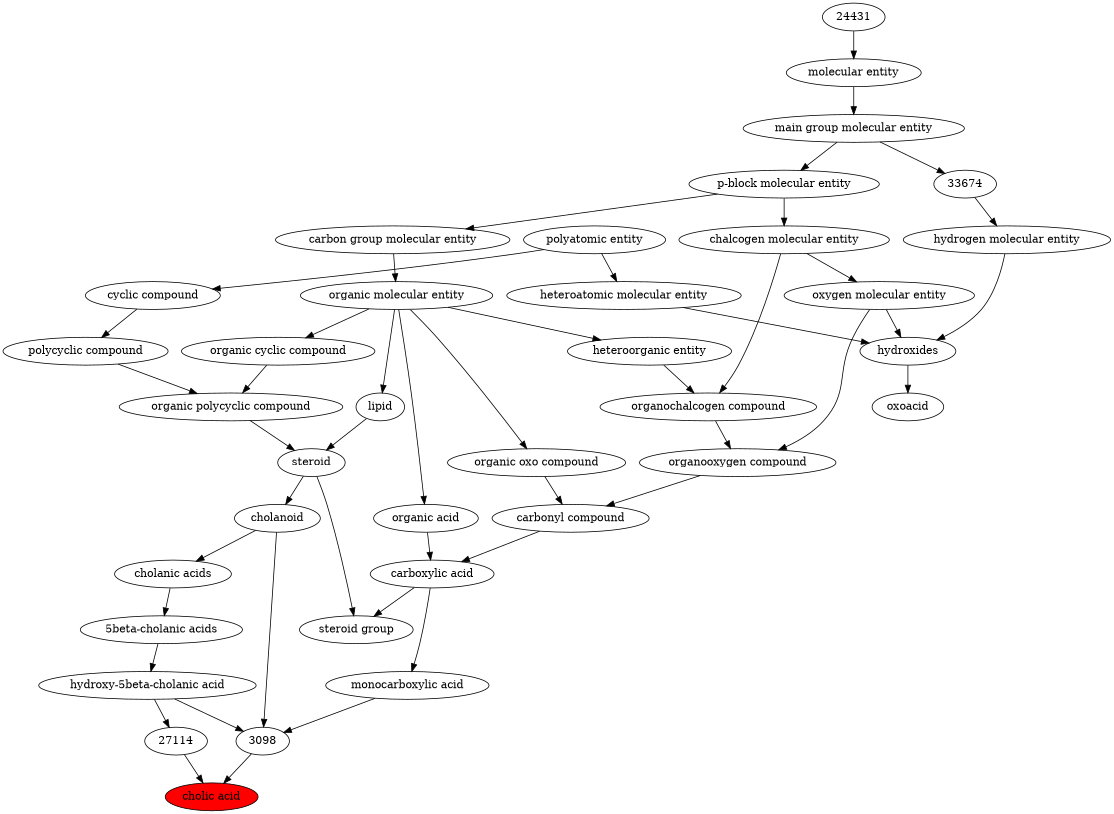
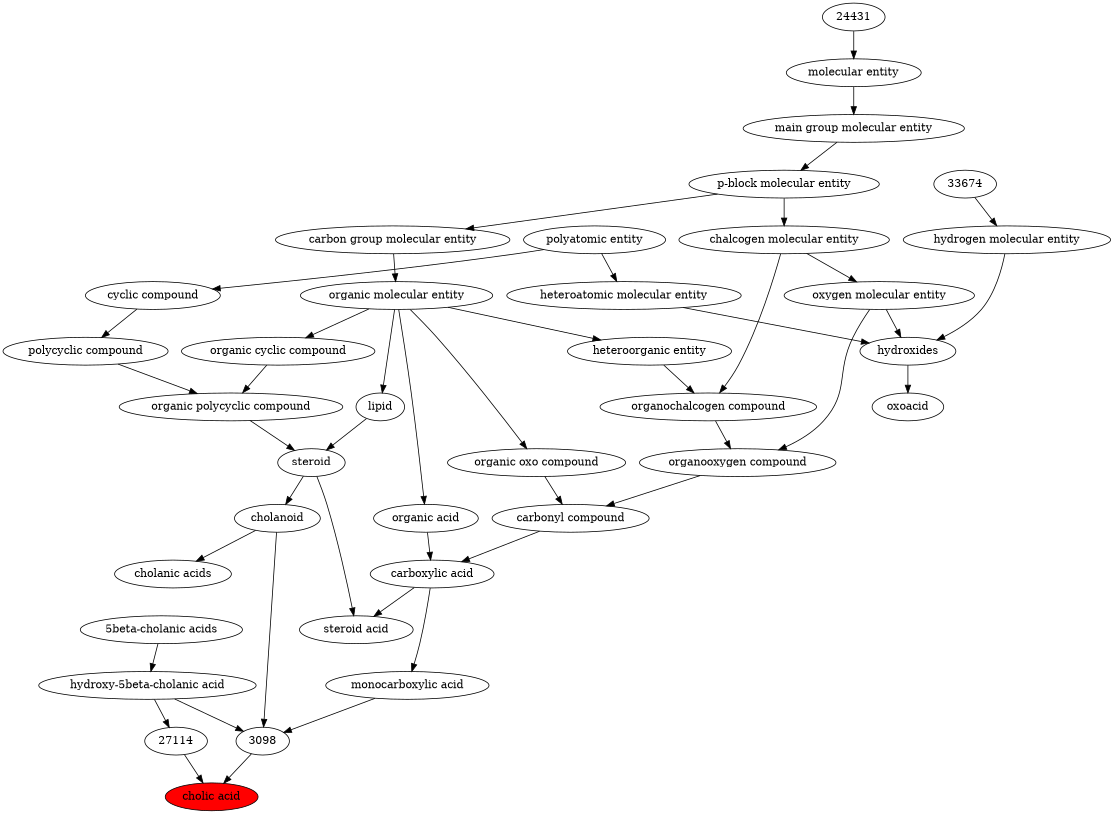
(909, 156) -> none
(168, 598) -> none
(356, 630) -> (356, 630)
